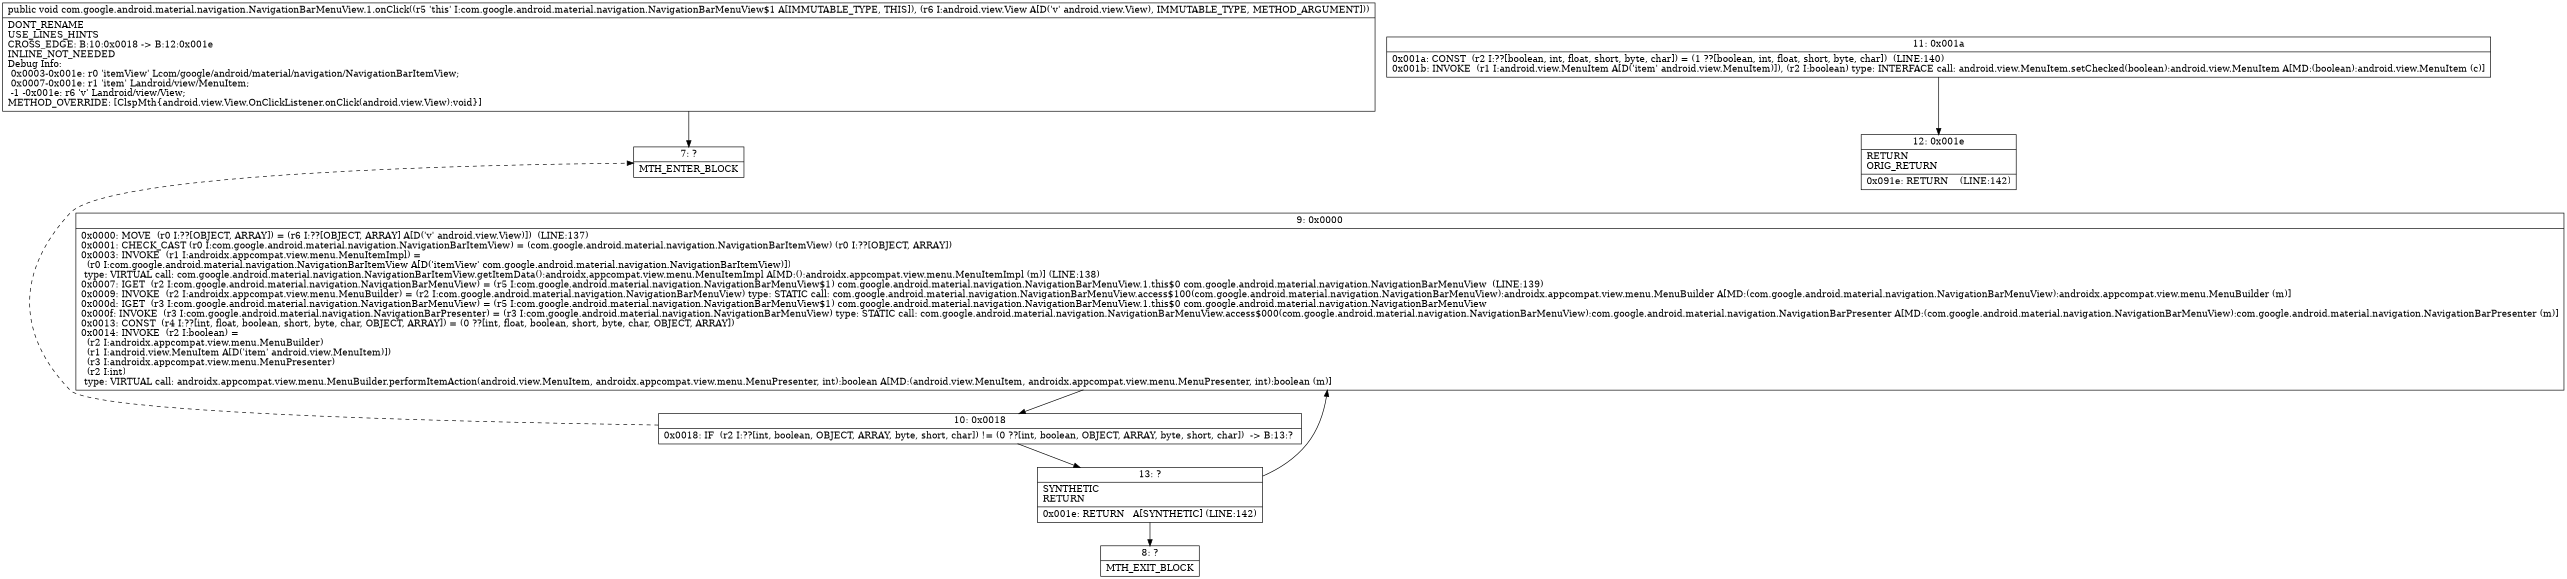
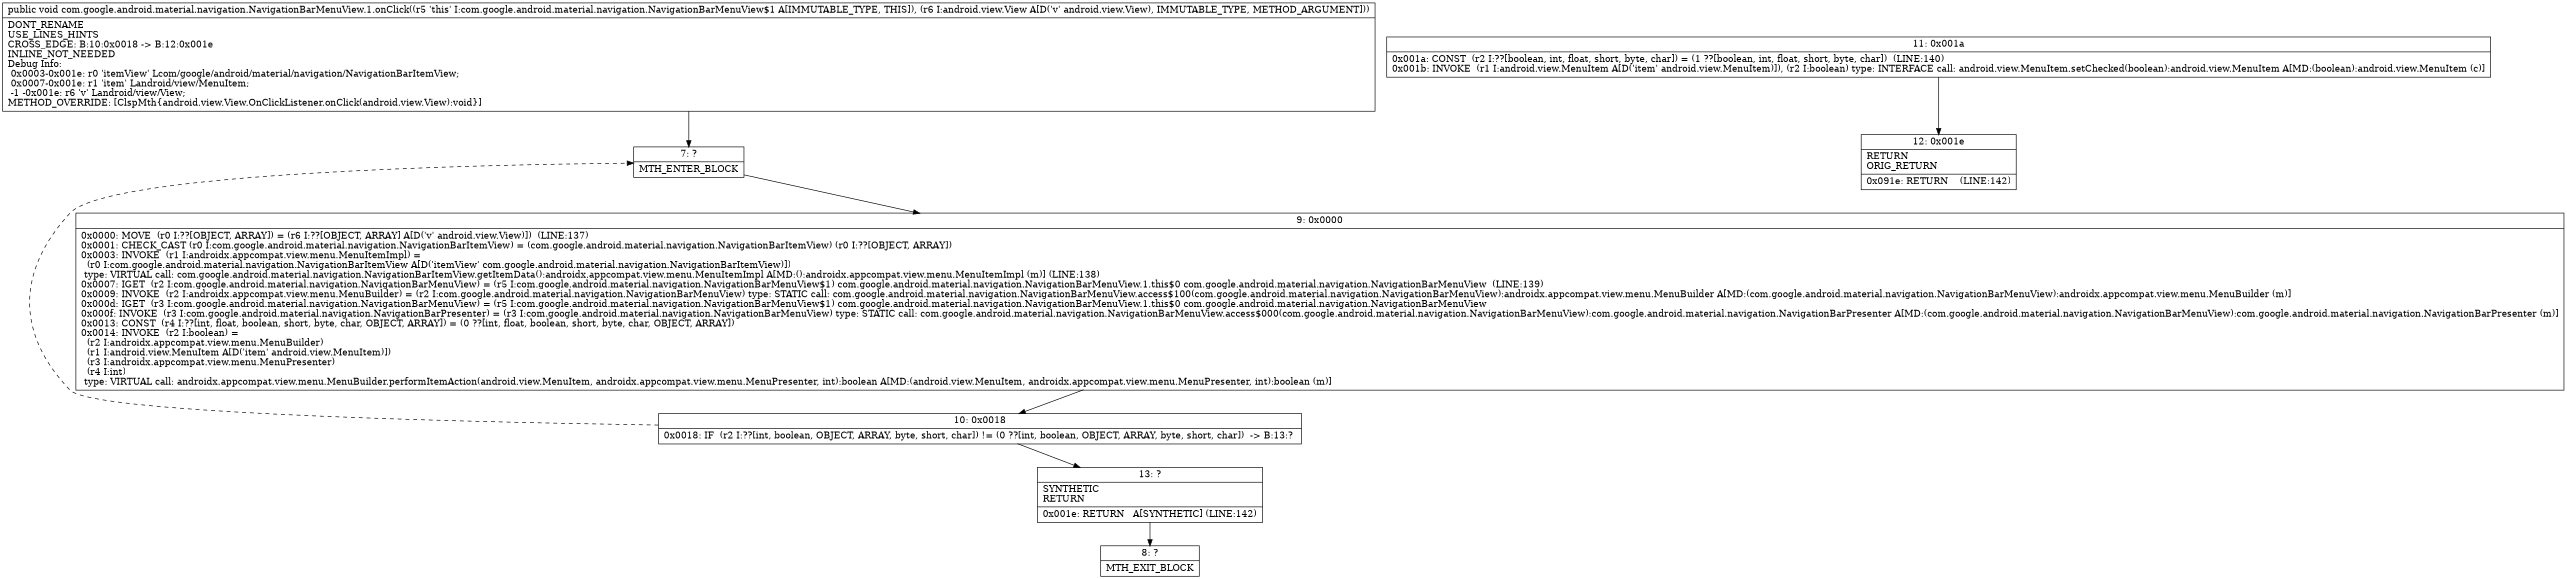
(104, 372) -> (104, 372)
(1306, 445) -> (829, 193)
